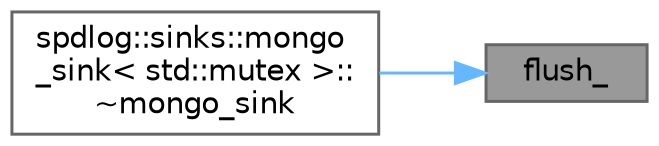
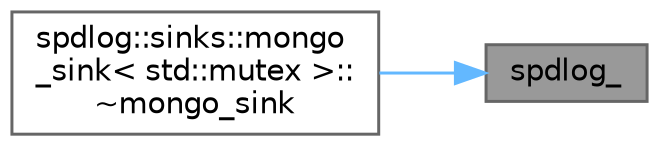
(567, 73) -> (567, 73)
